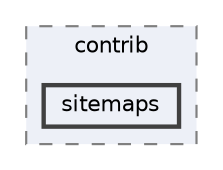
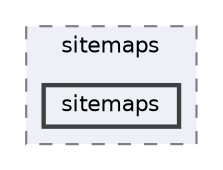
(111, 47) -> (111, 47)
